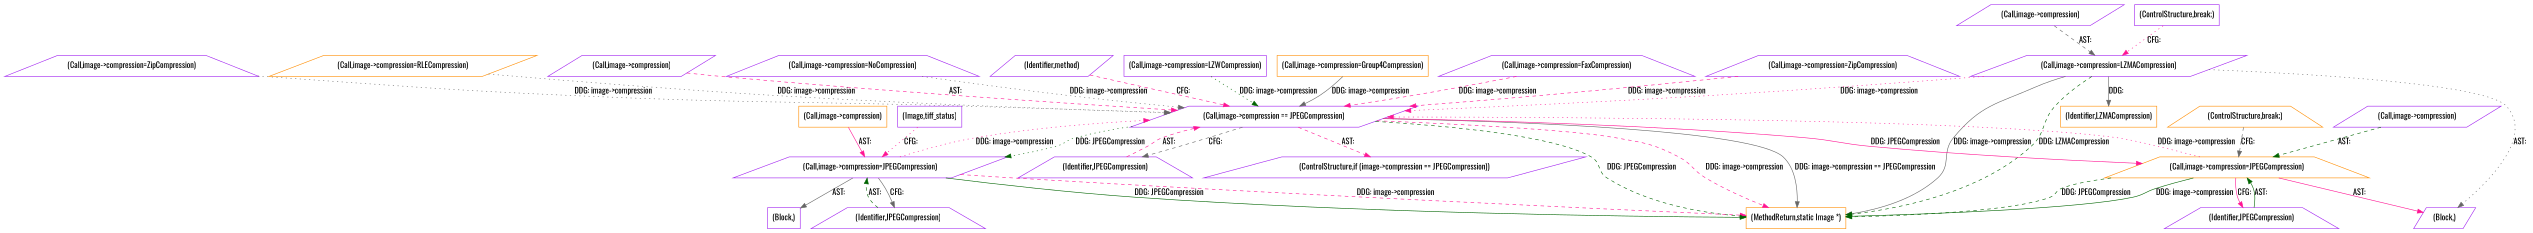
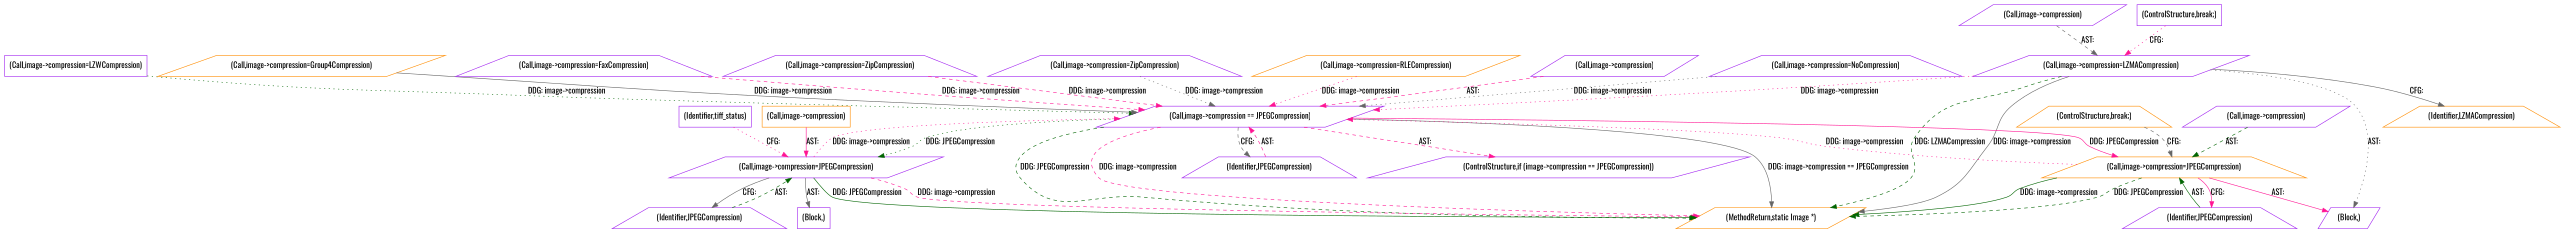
(1052, 66) -> none
(1353, 66) -> (302, 66)
(2117, 91) -> (2418, 91)
(826, 98) -> (1316, 90)
(930, 117) -> (715, 117)
(2109, 117) -> (2472, 117)
(1796, 218) -> (1771, 218)
